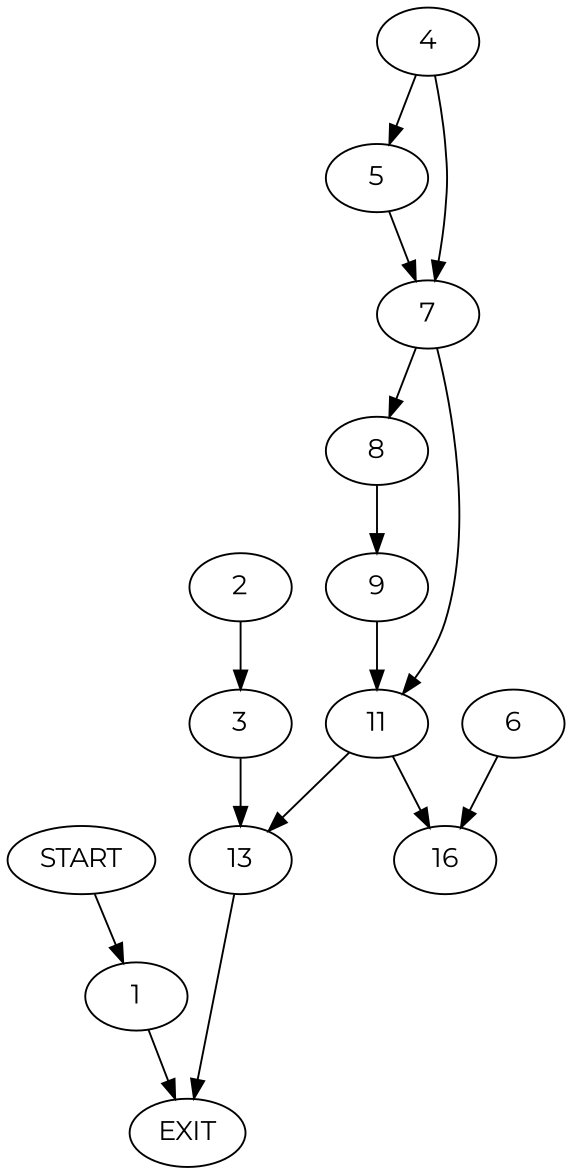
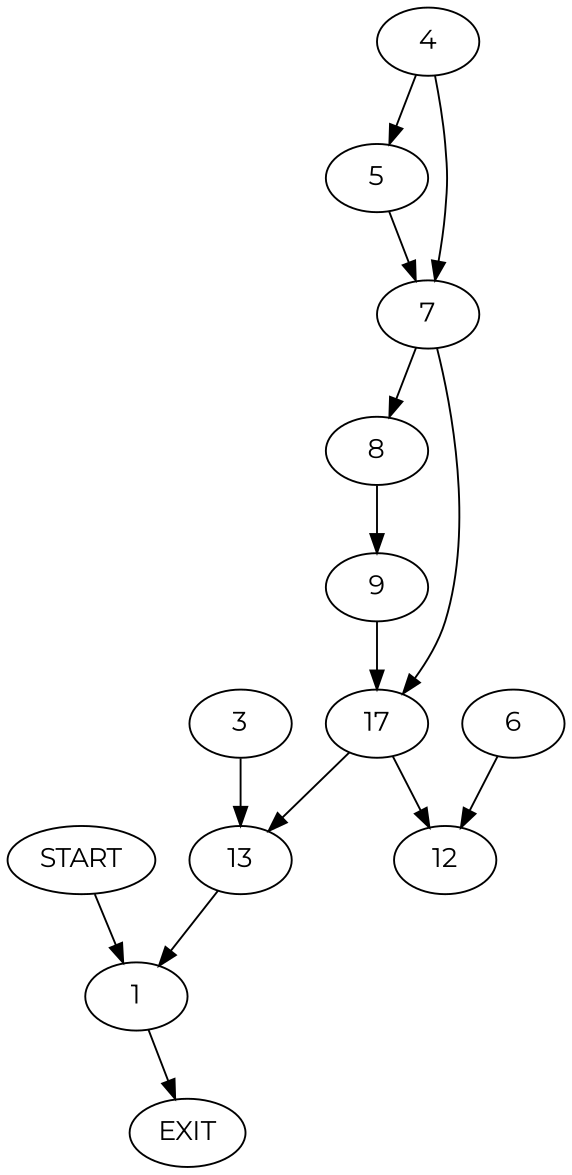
(241, 587) -> none
(377, 724) -> (377, 724)
(445, 860) -> (445, 860)
(216, 987) -> (194, 921)
